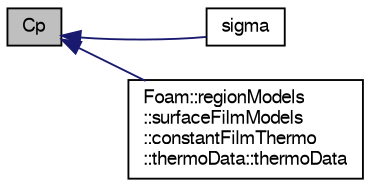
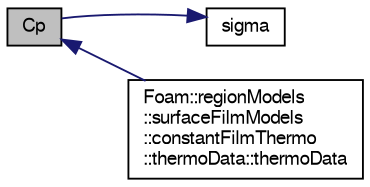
(143, 40) -> (124, 15)
